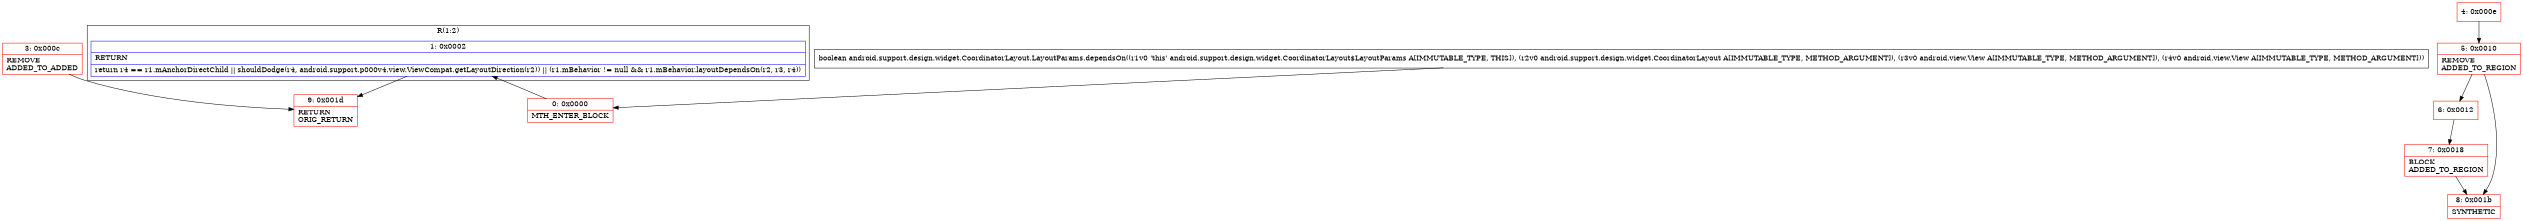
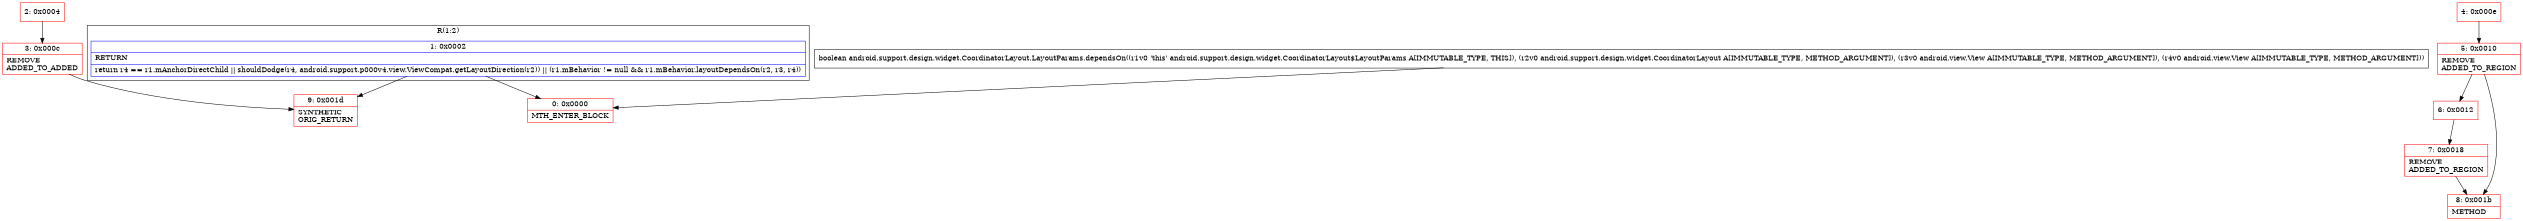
none -> (42, 12)
(522, 88) -> (511, 87)
(314, 112) -> (320, 112)
(2422, 162) -> (2426, 162)
(2474, 212) -> (2469, 212)
